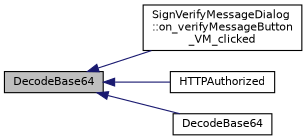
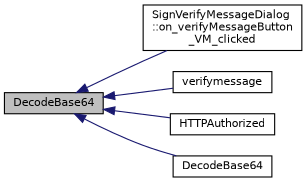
none -> (222, 82)
